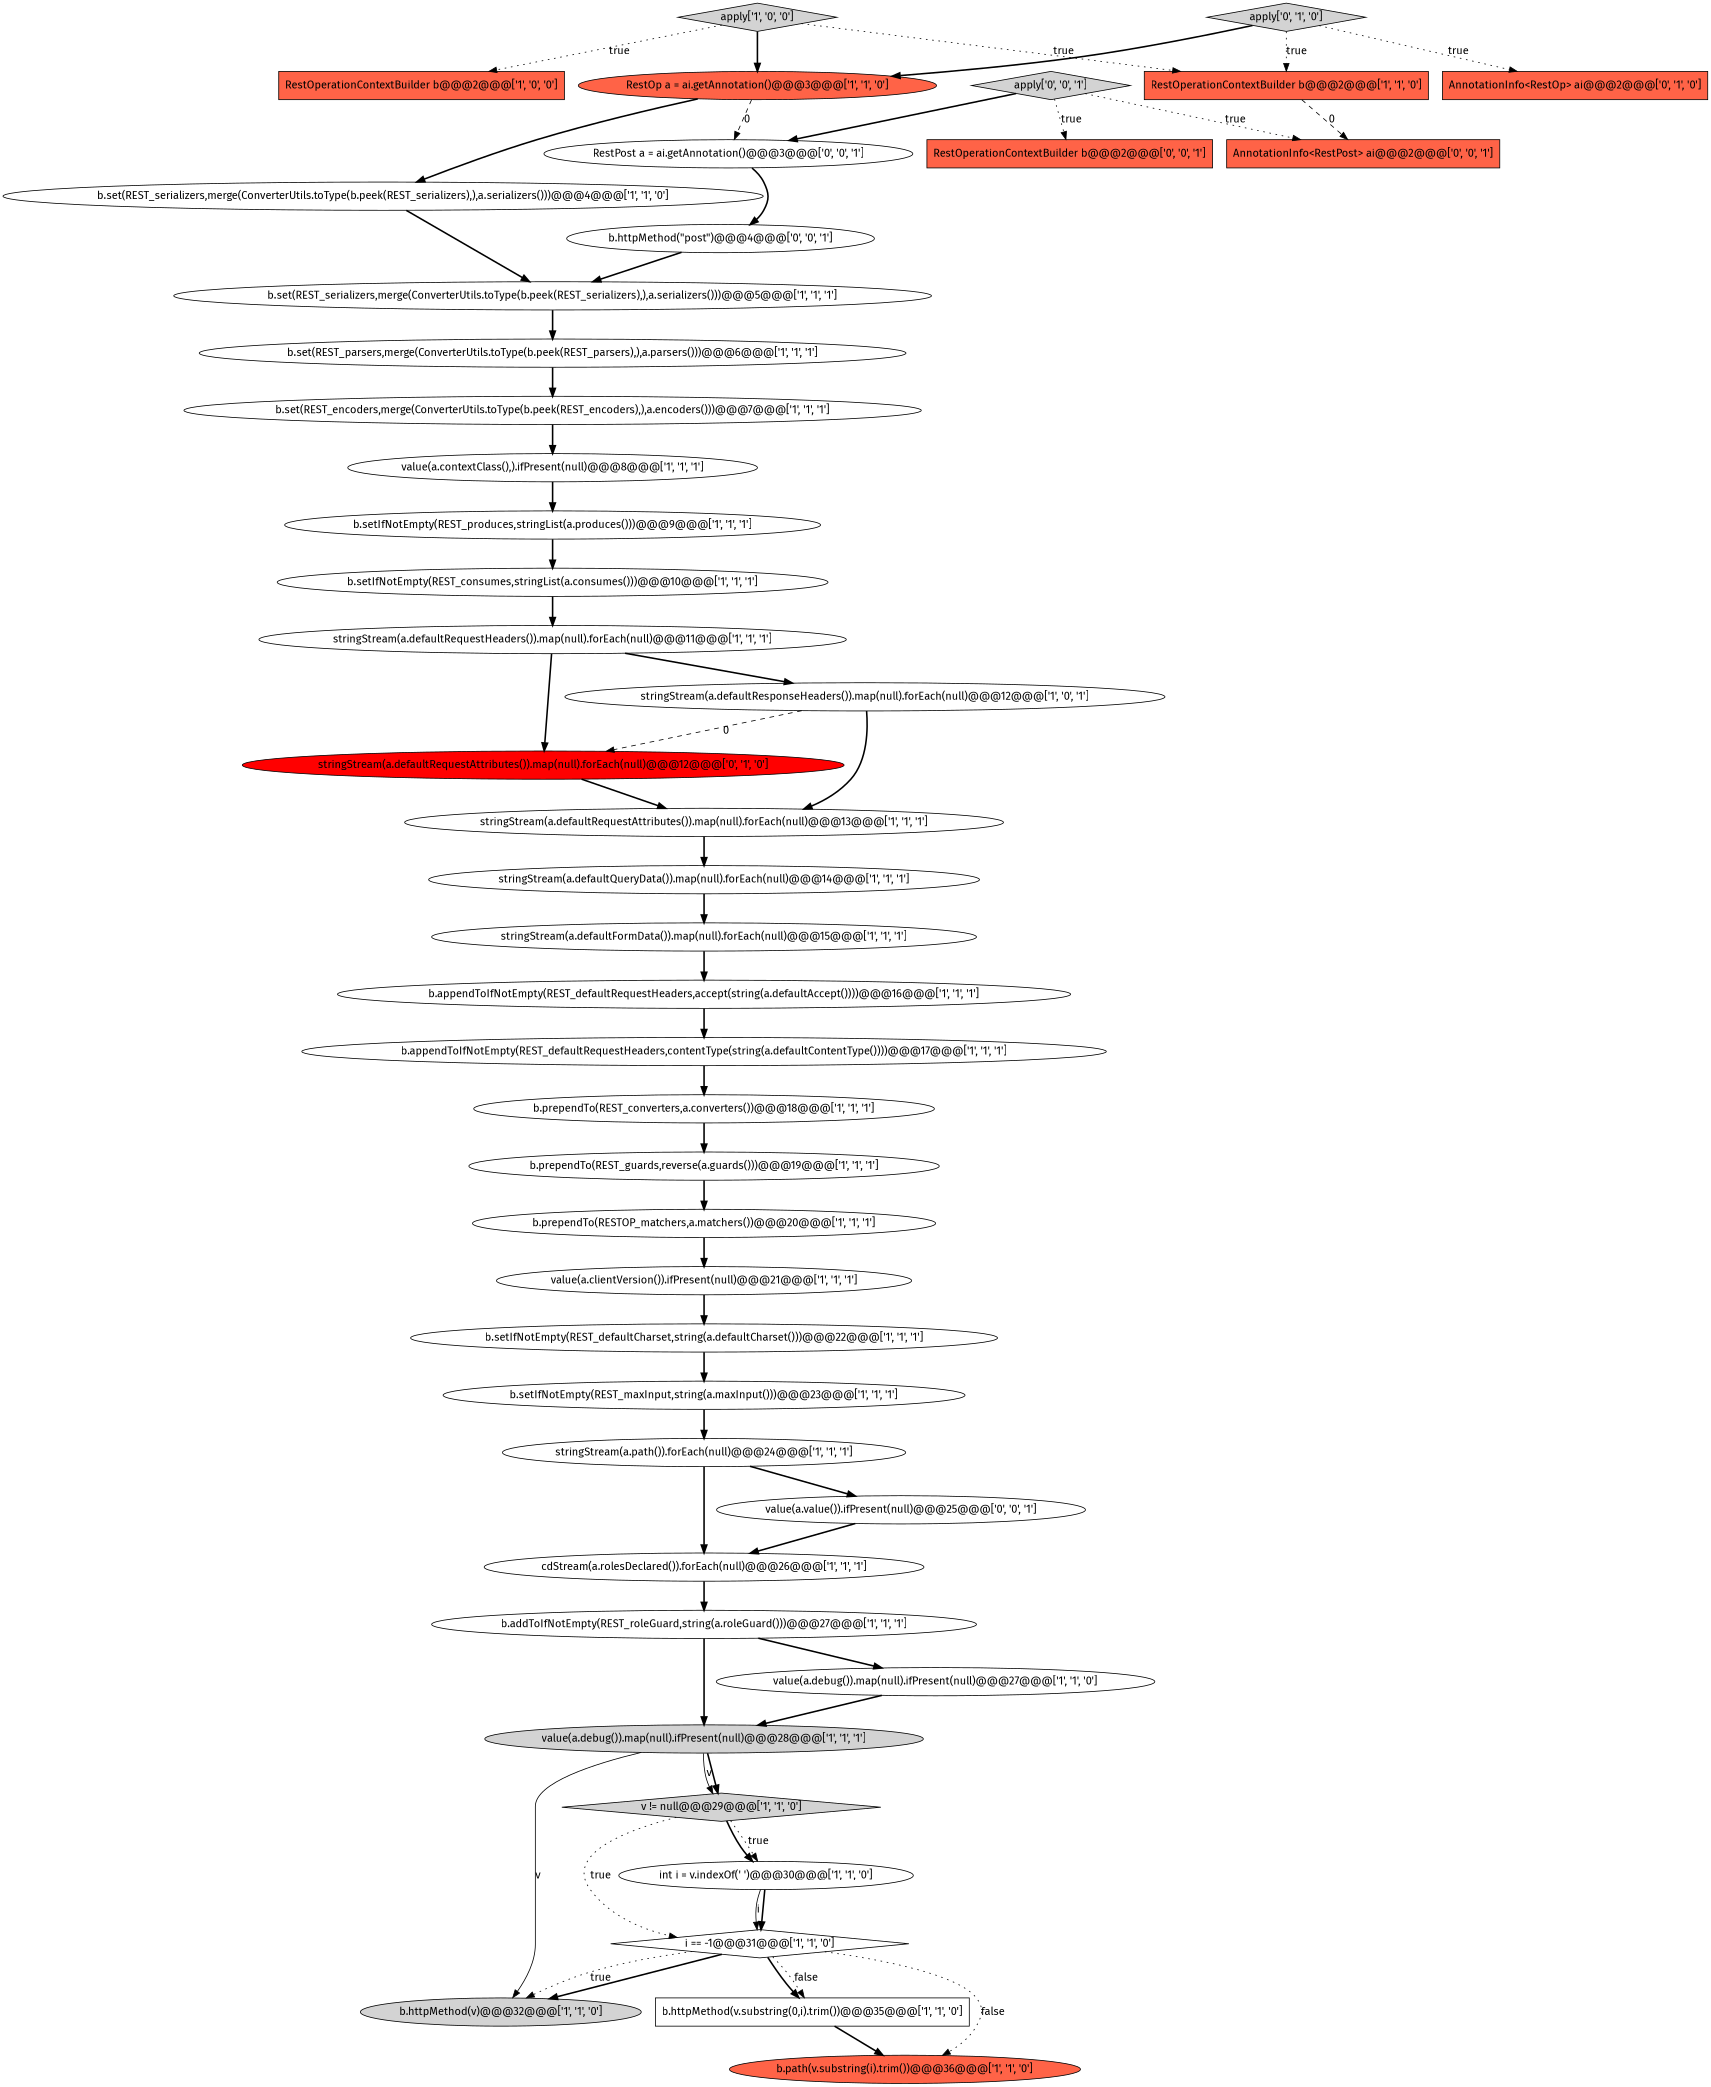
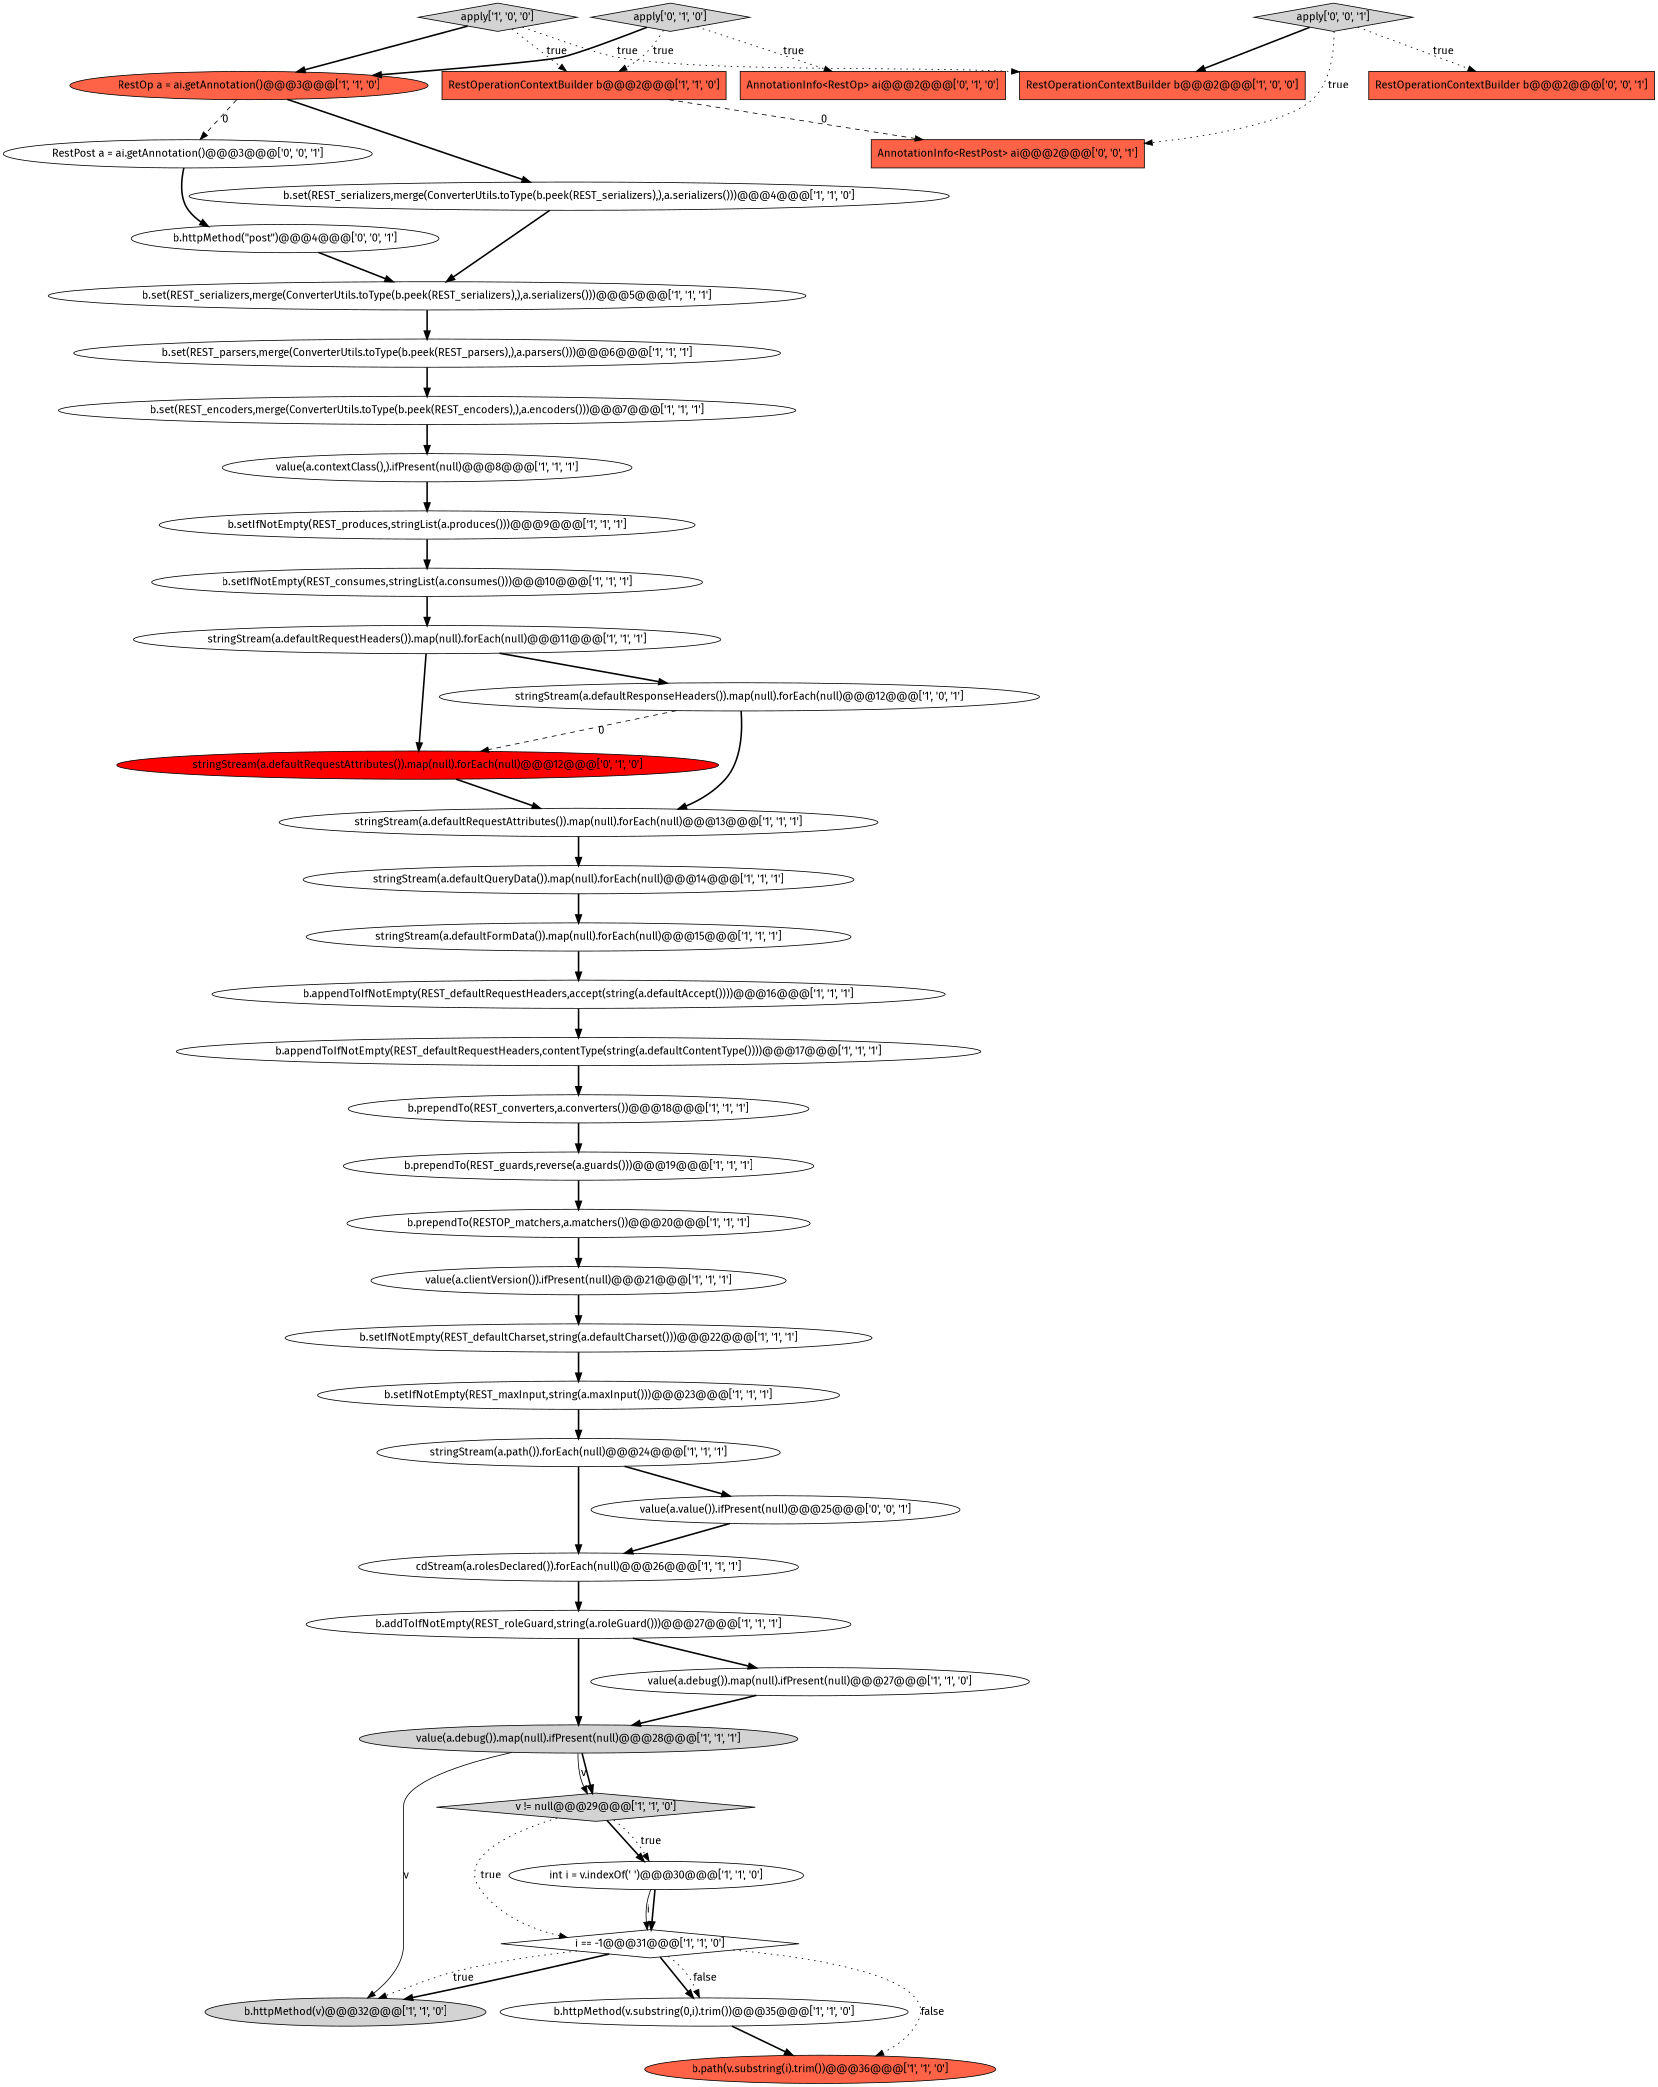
(906, 116) -> (1257, 48)
(812, 2012) -> (704, 2012)
